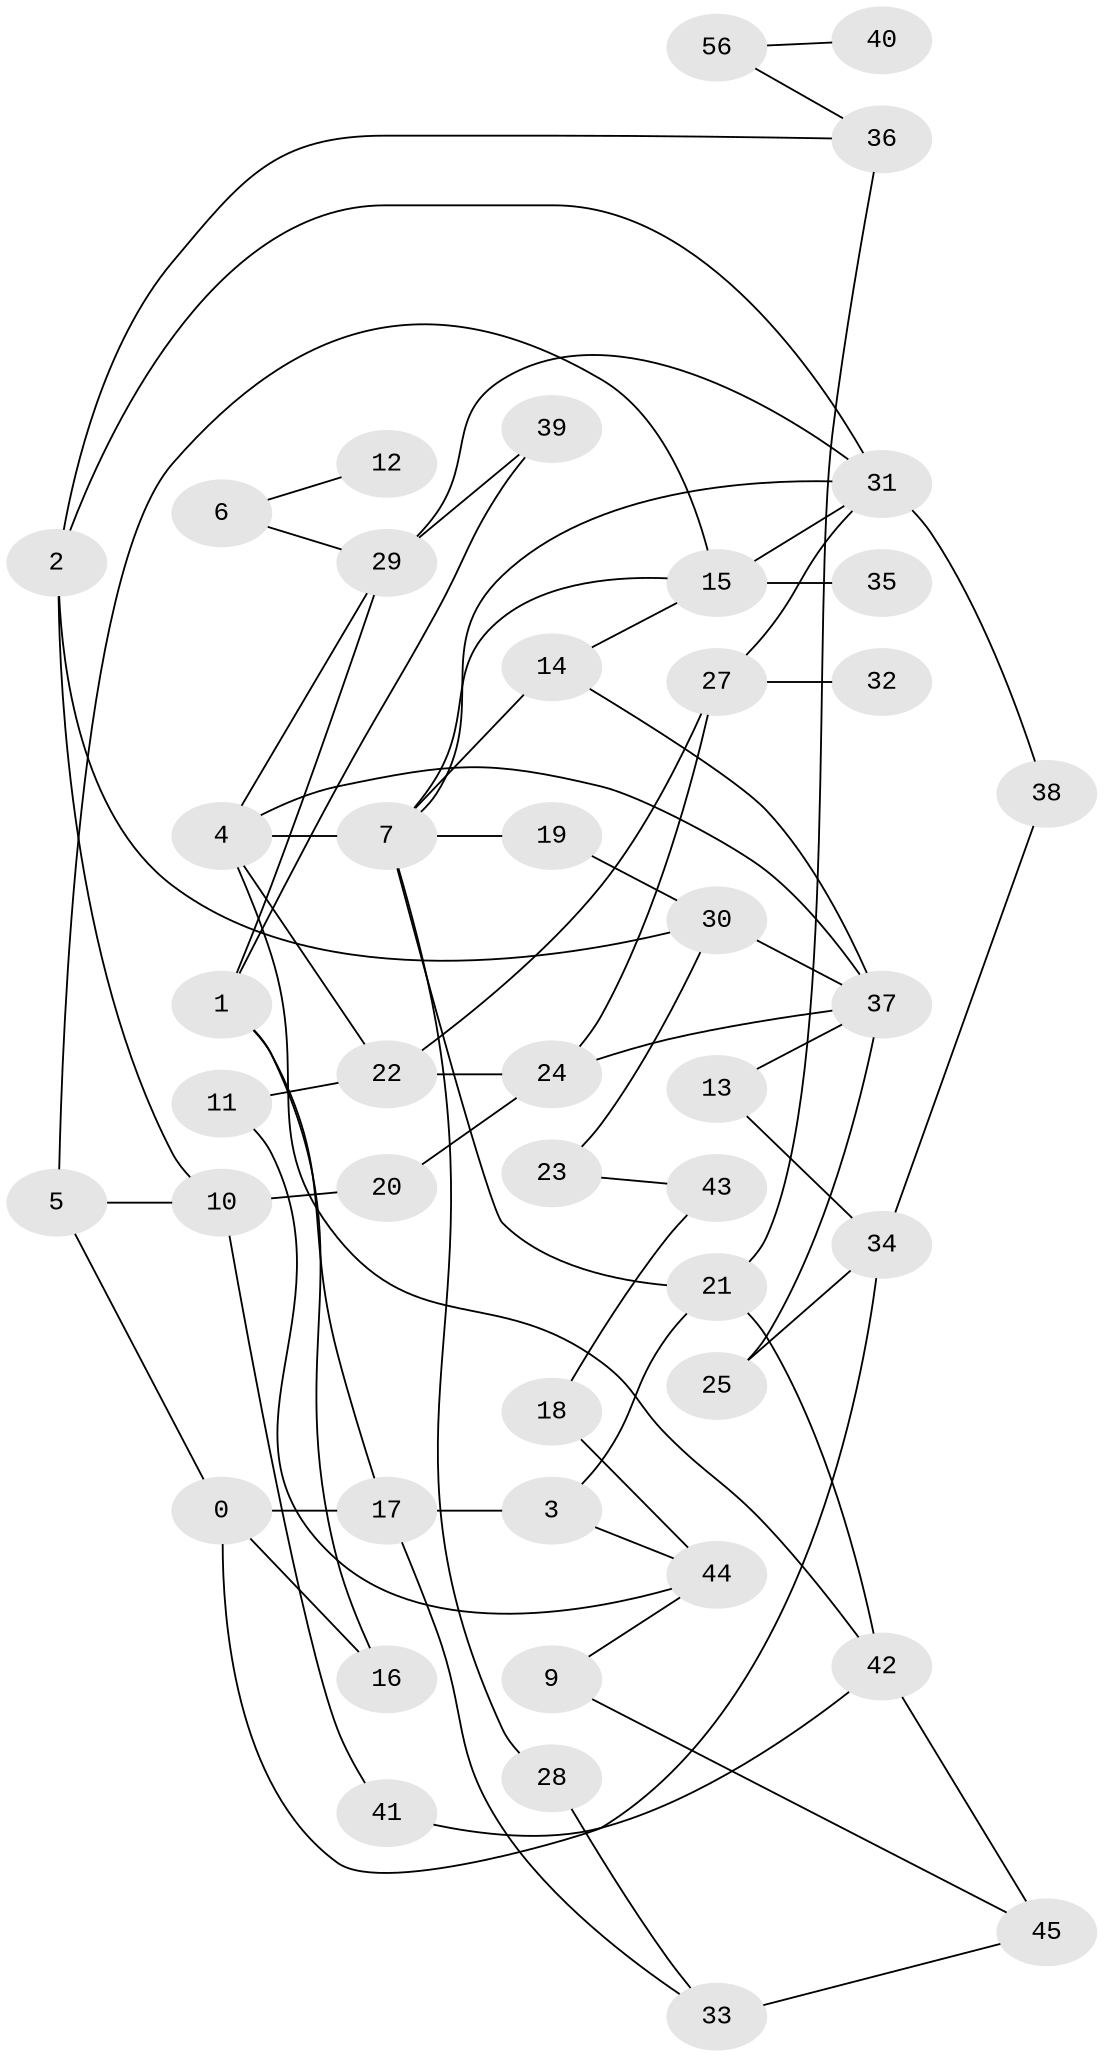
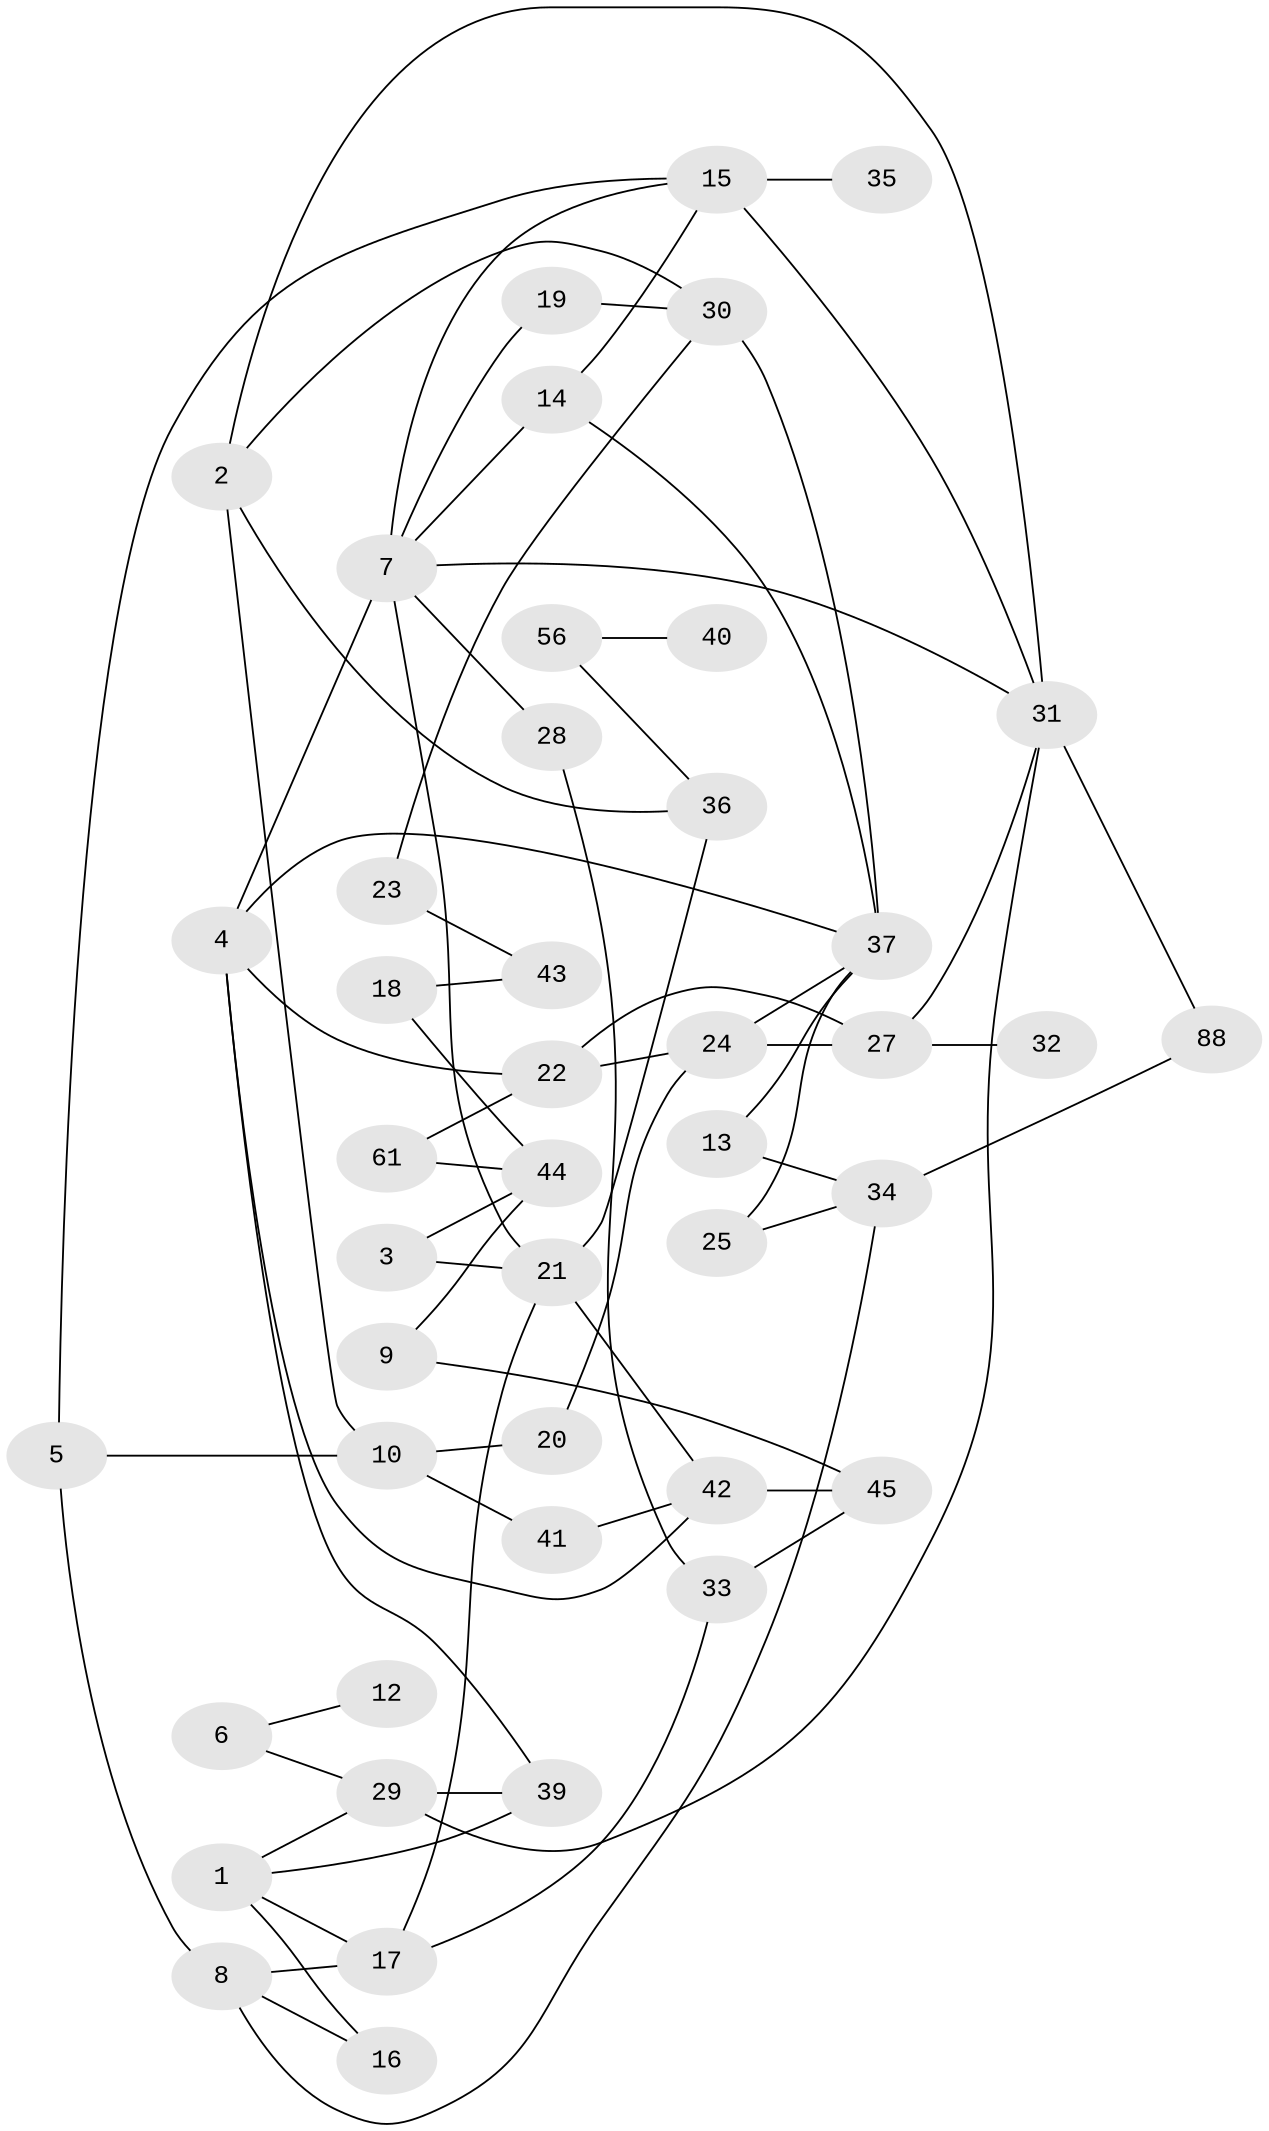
(304, 699) -> (293, 1433)
(1047, 794) -> (1212, 1039)
(222, 1104) -> (387, 1159)
(222, 1511) -> (222, 1976)
(470, 1511) -> (469, 1617)
